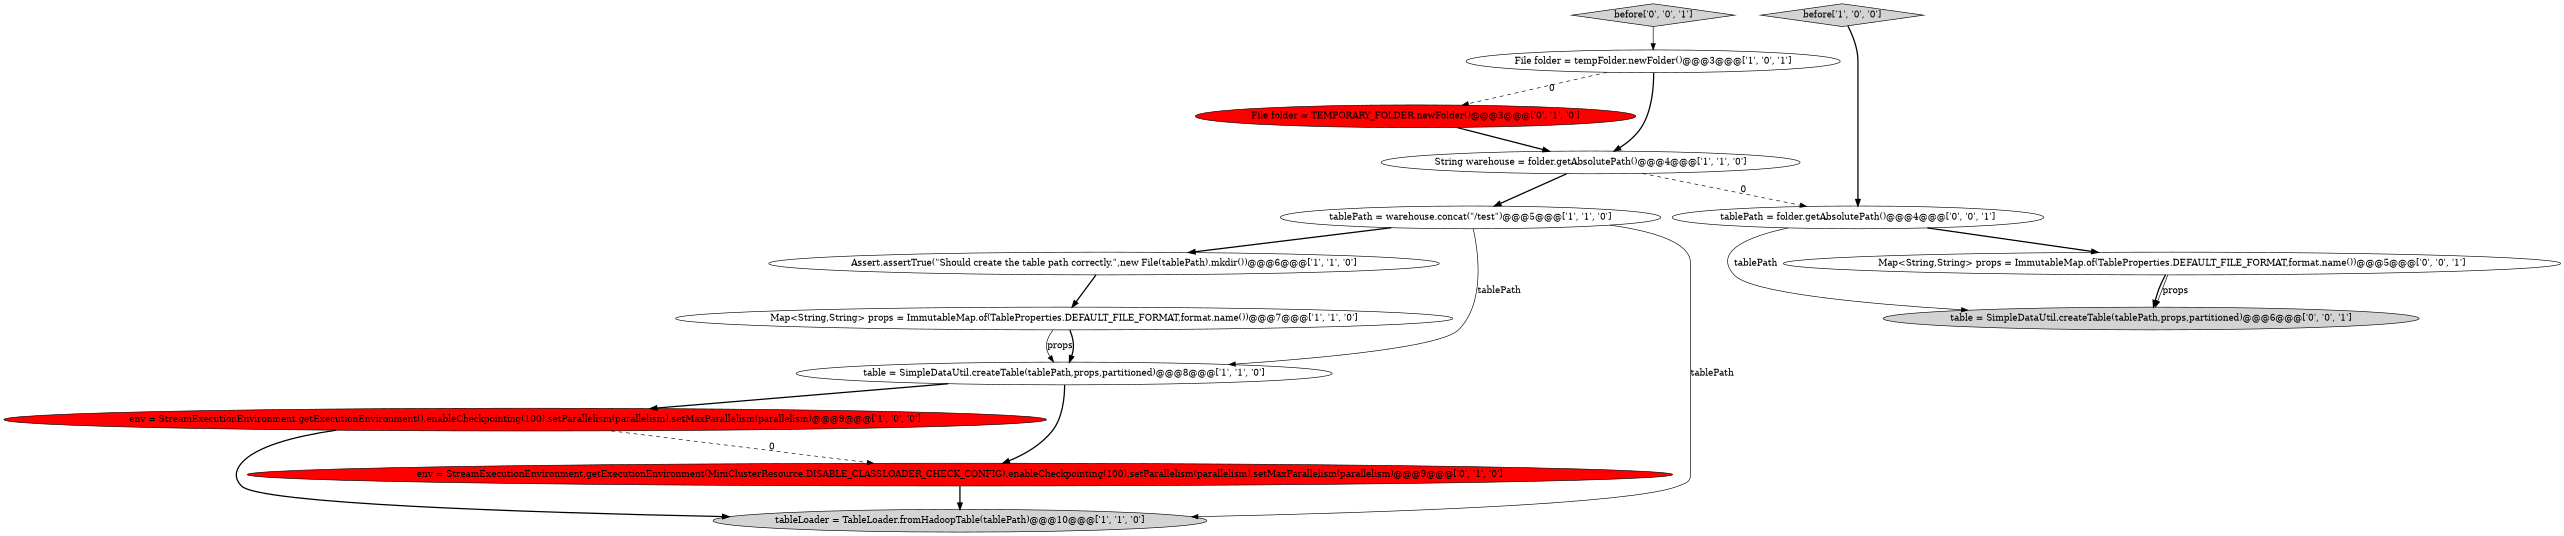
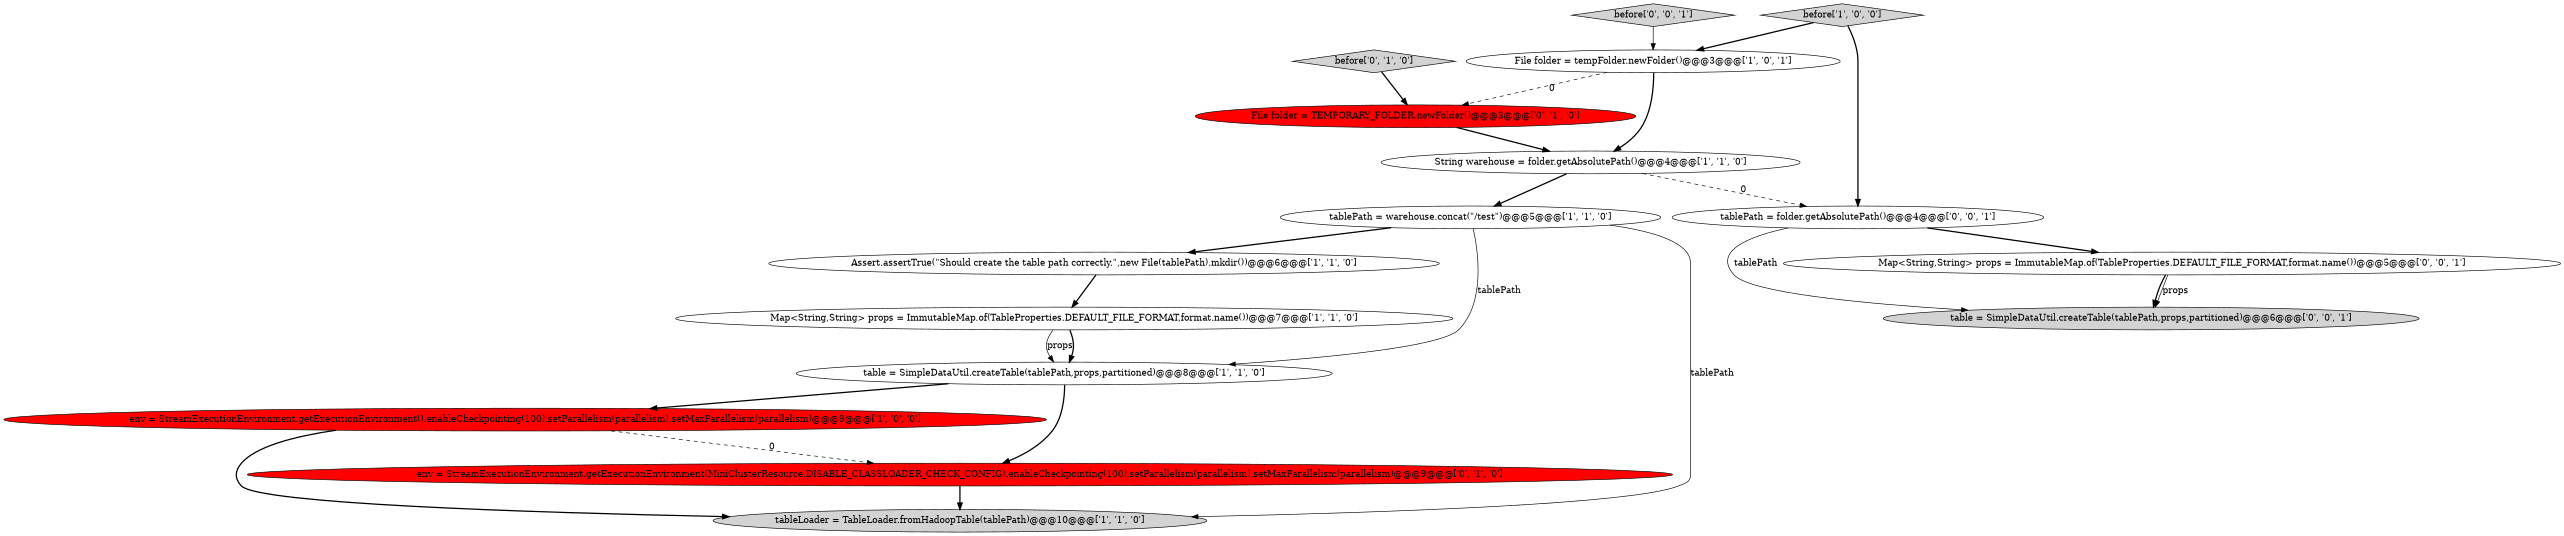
none -> (1759, 36)
none -> (1374, 61)
